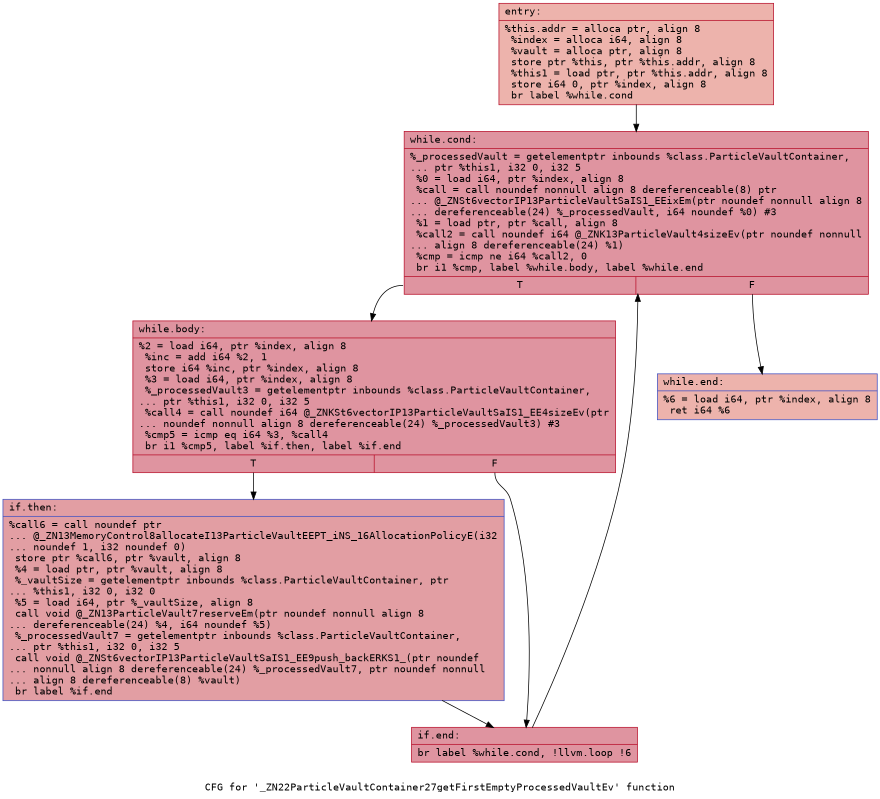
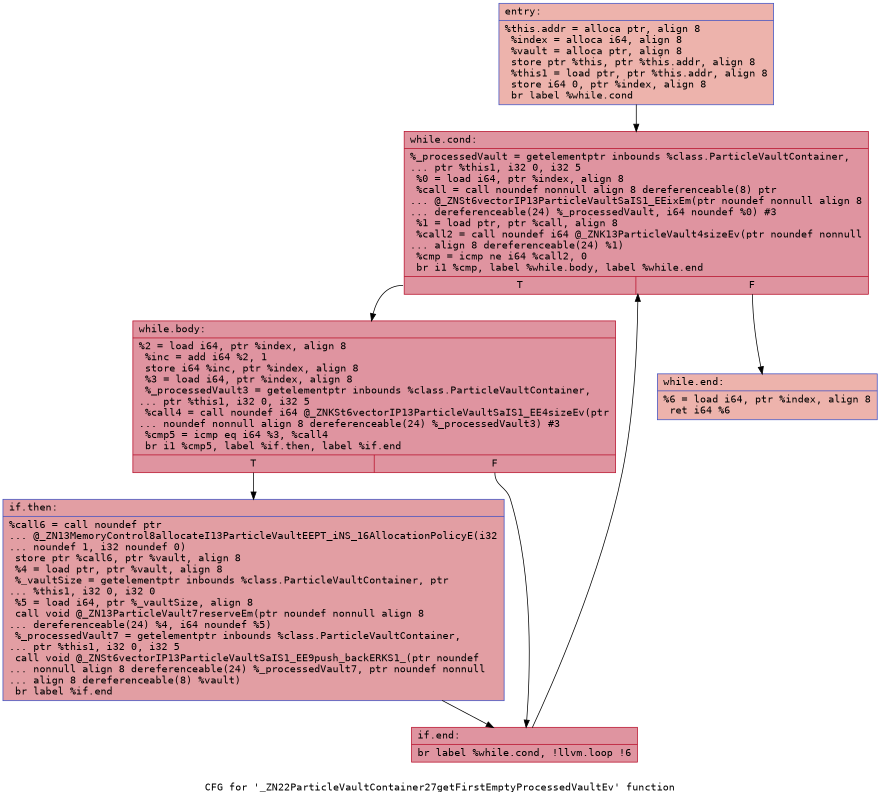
(636, 54) -> (636, 54)
